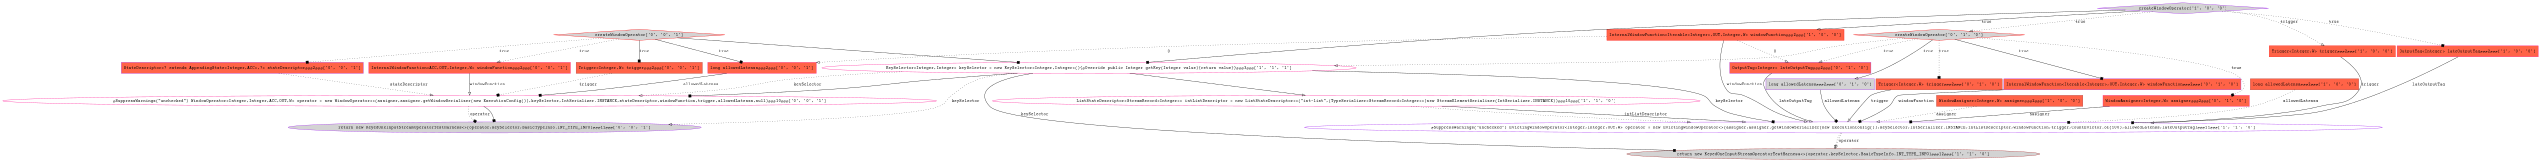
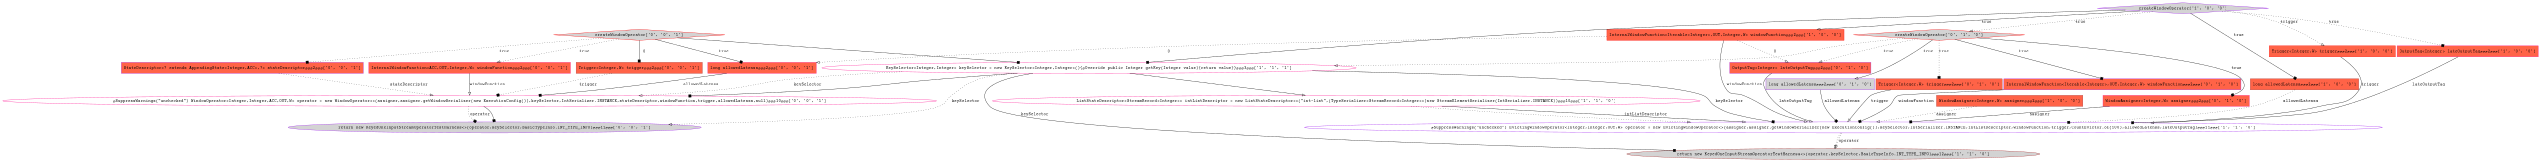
none -> (2242, 45)
(644, 51) -> (644, 51)
(2122, 52) -> (2122, 52)
